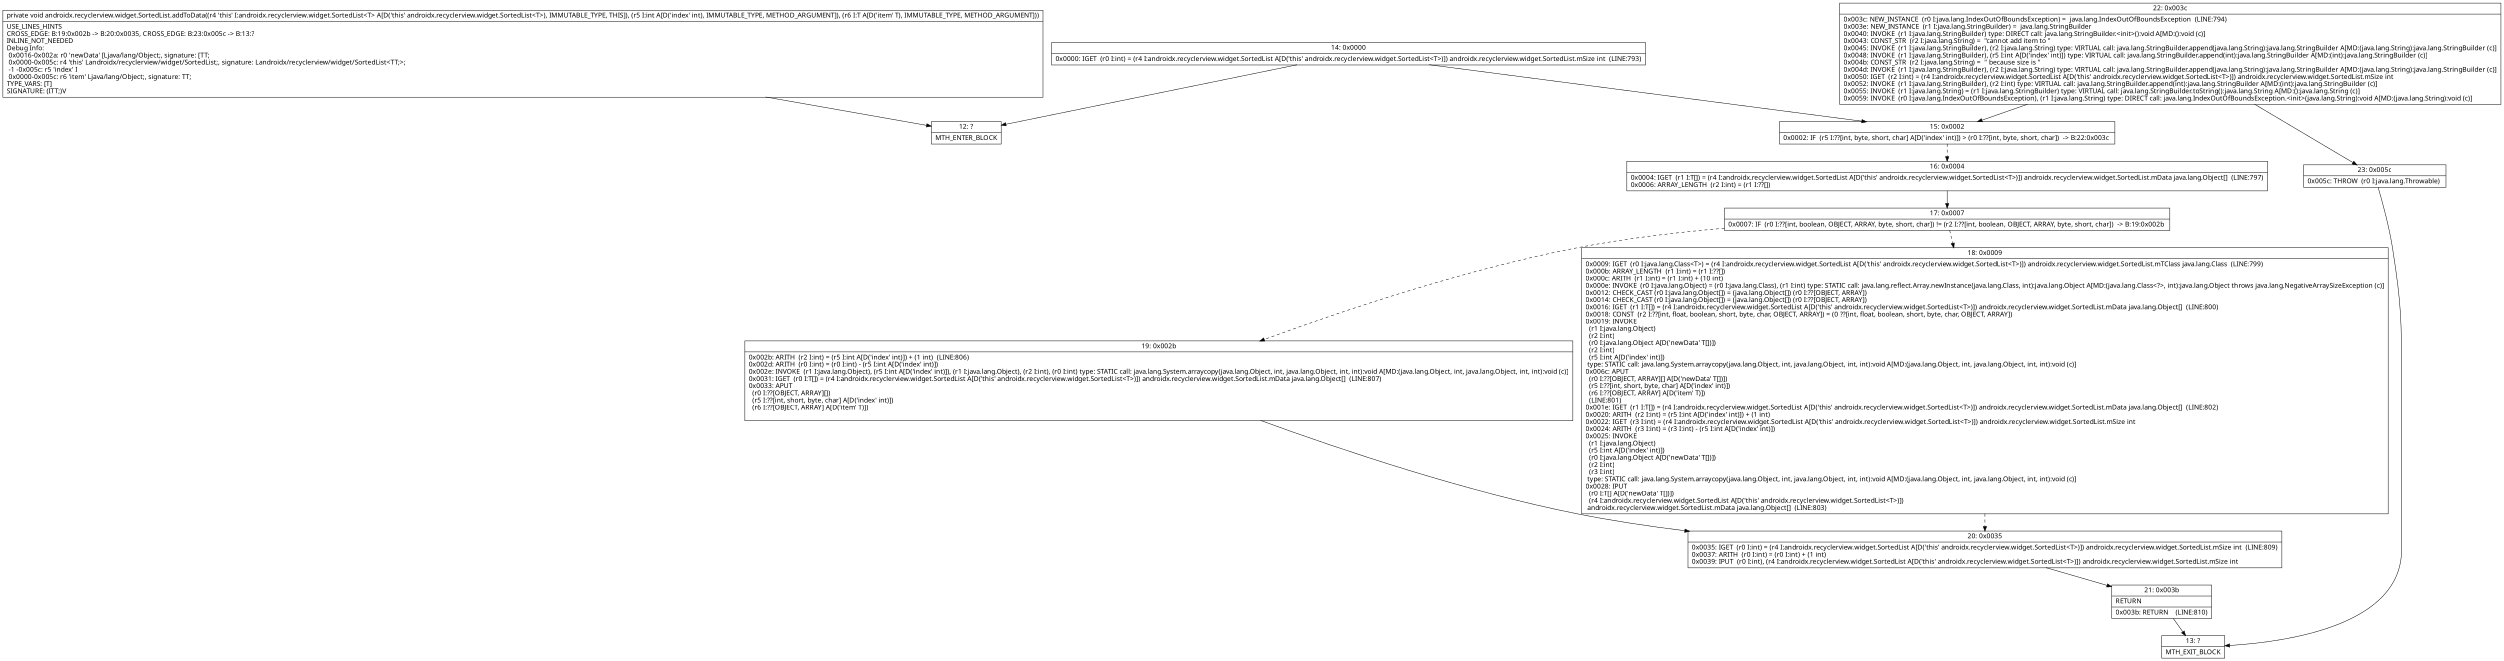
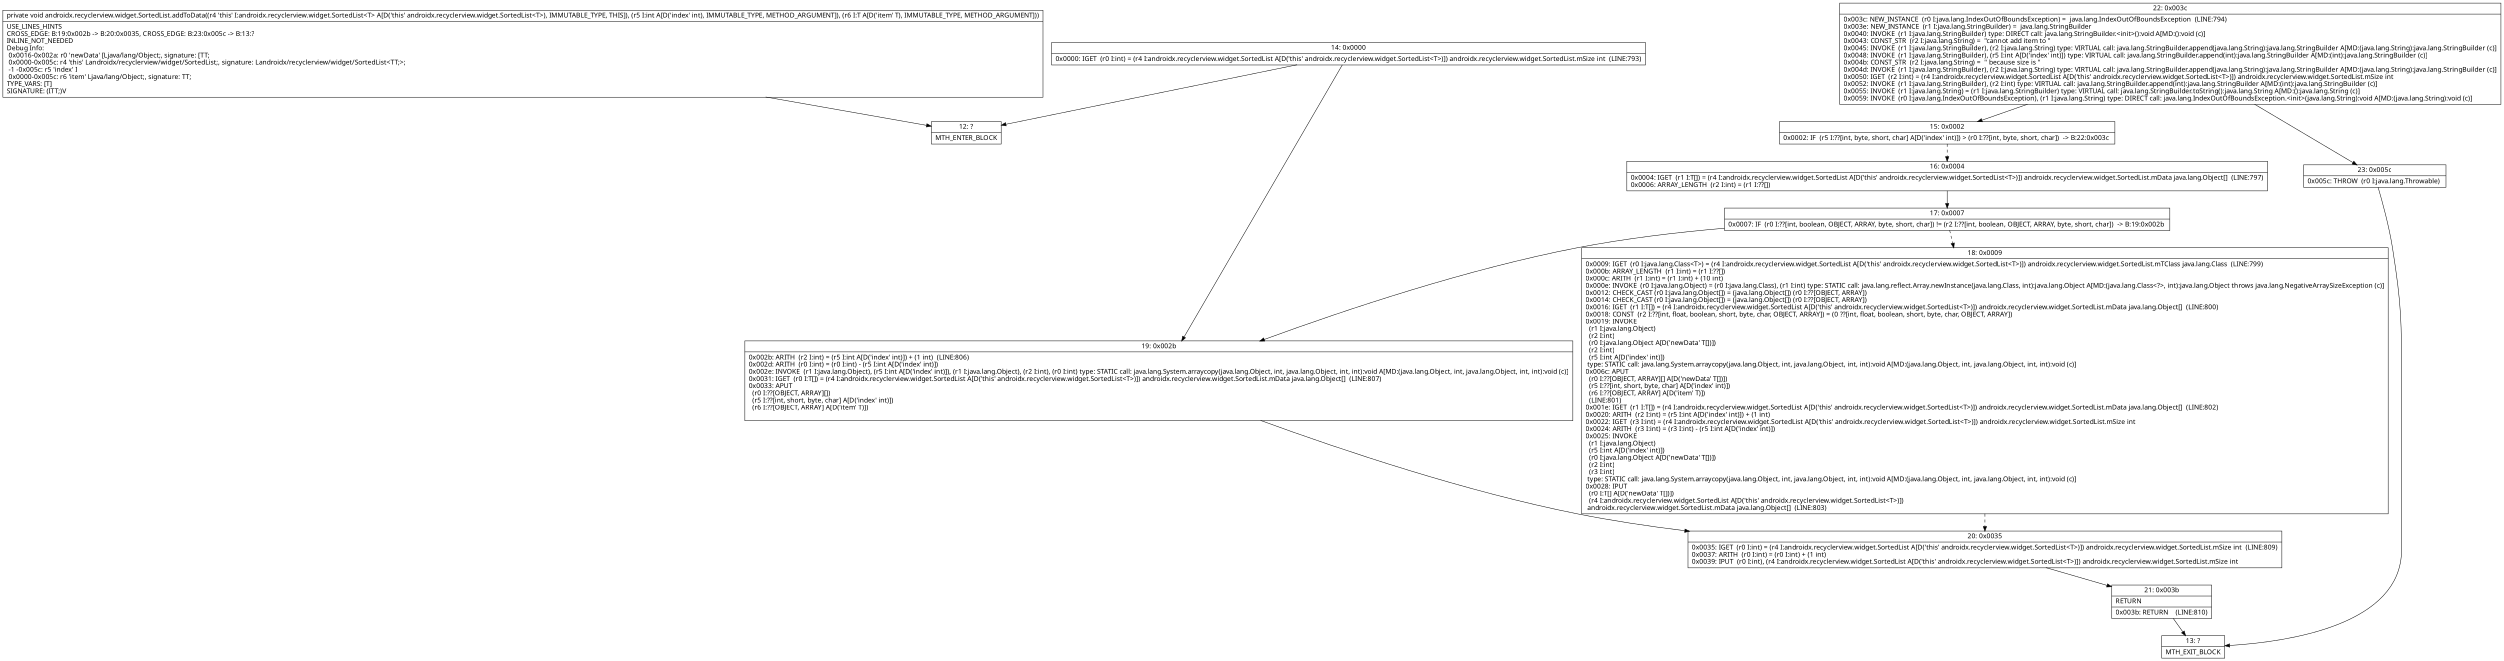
(1645, 93) -> (1263, 201)
(1491, 268) -> (1491, 268)
